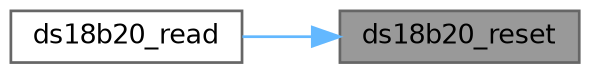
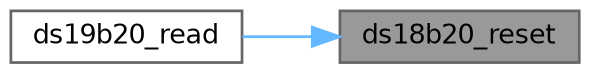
(126, 37) -> (126, 37)
